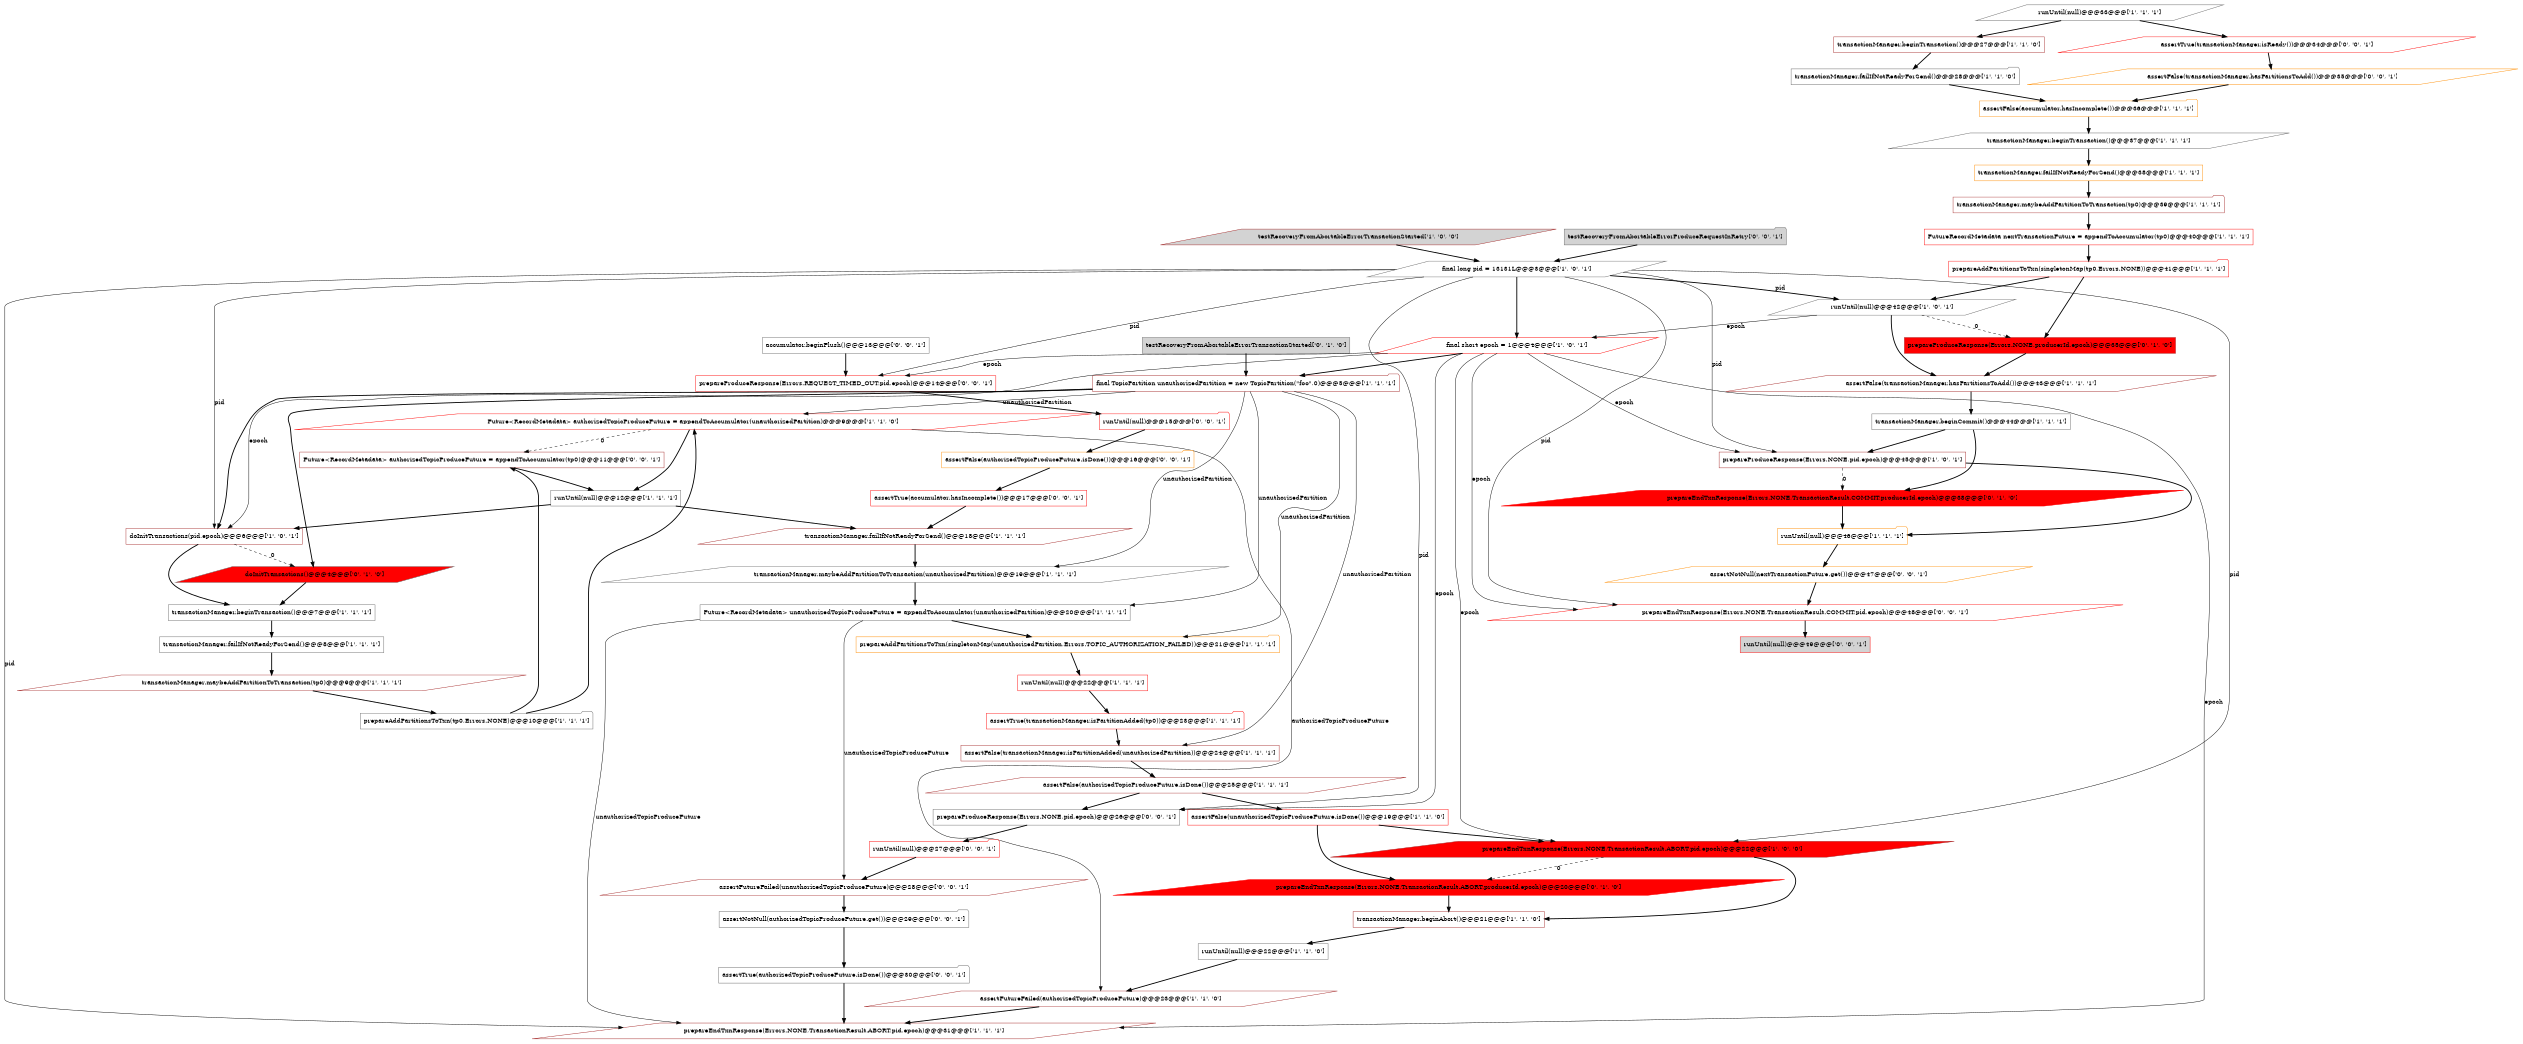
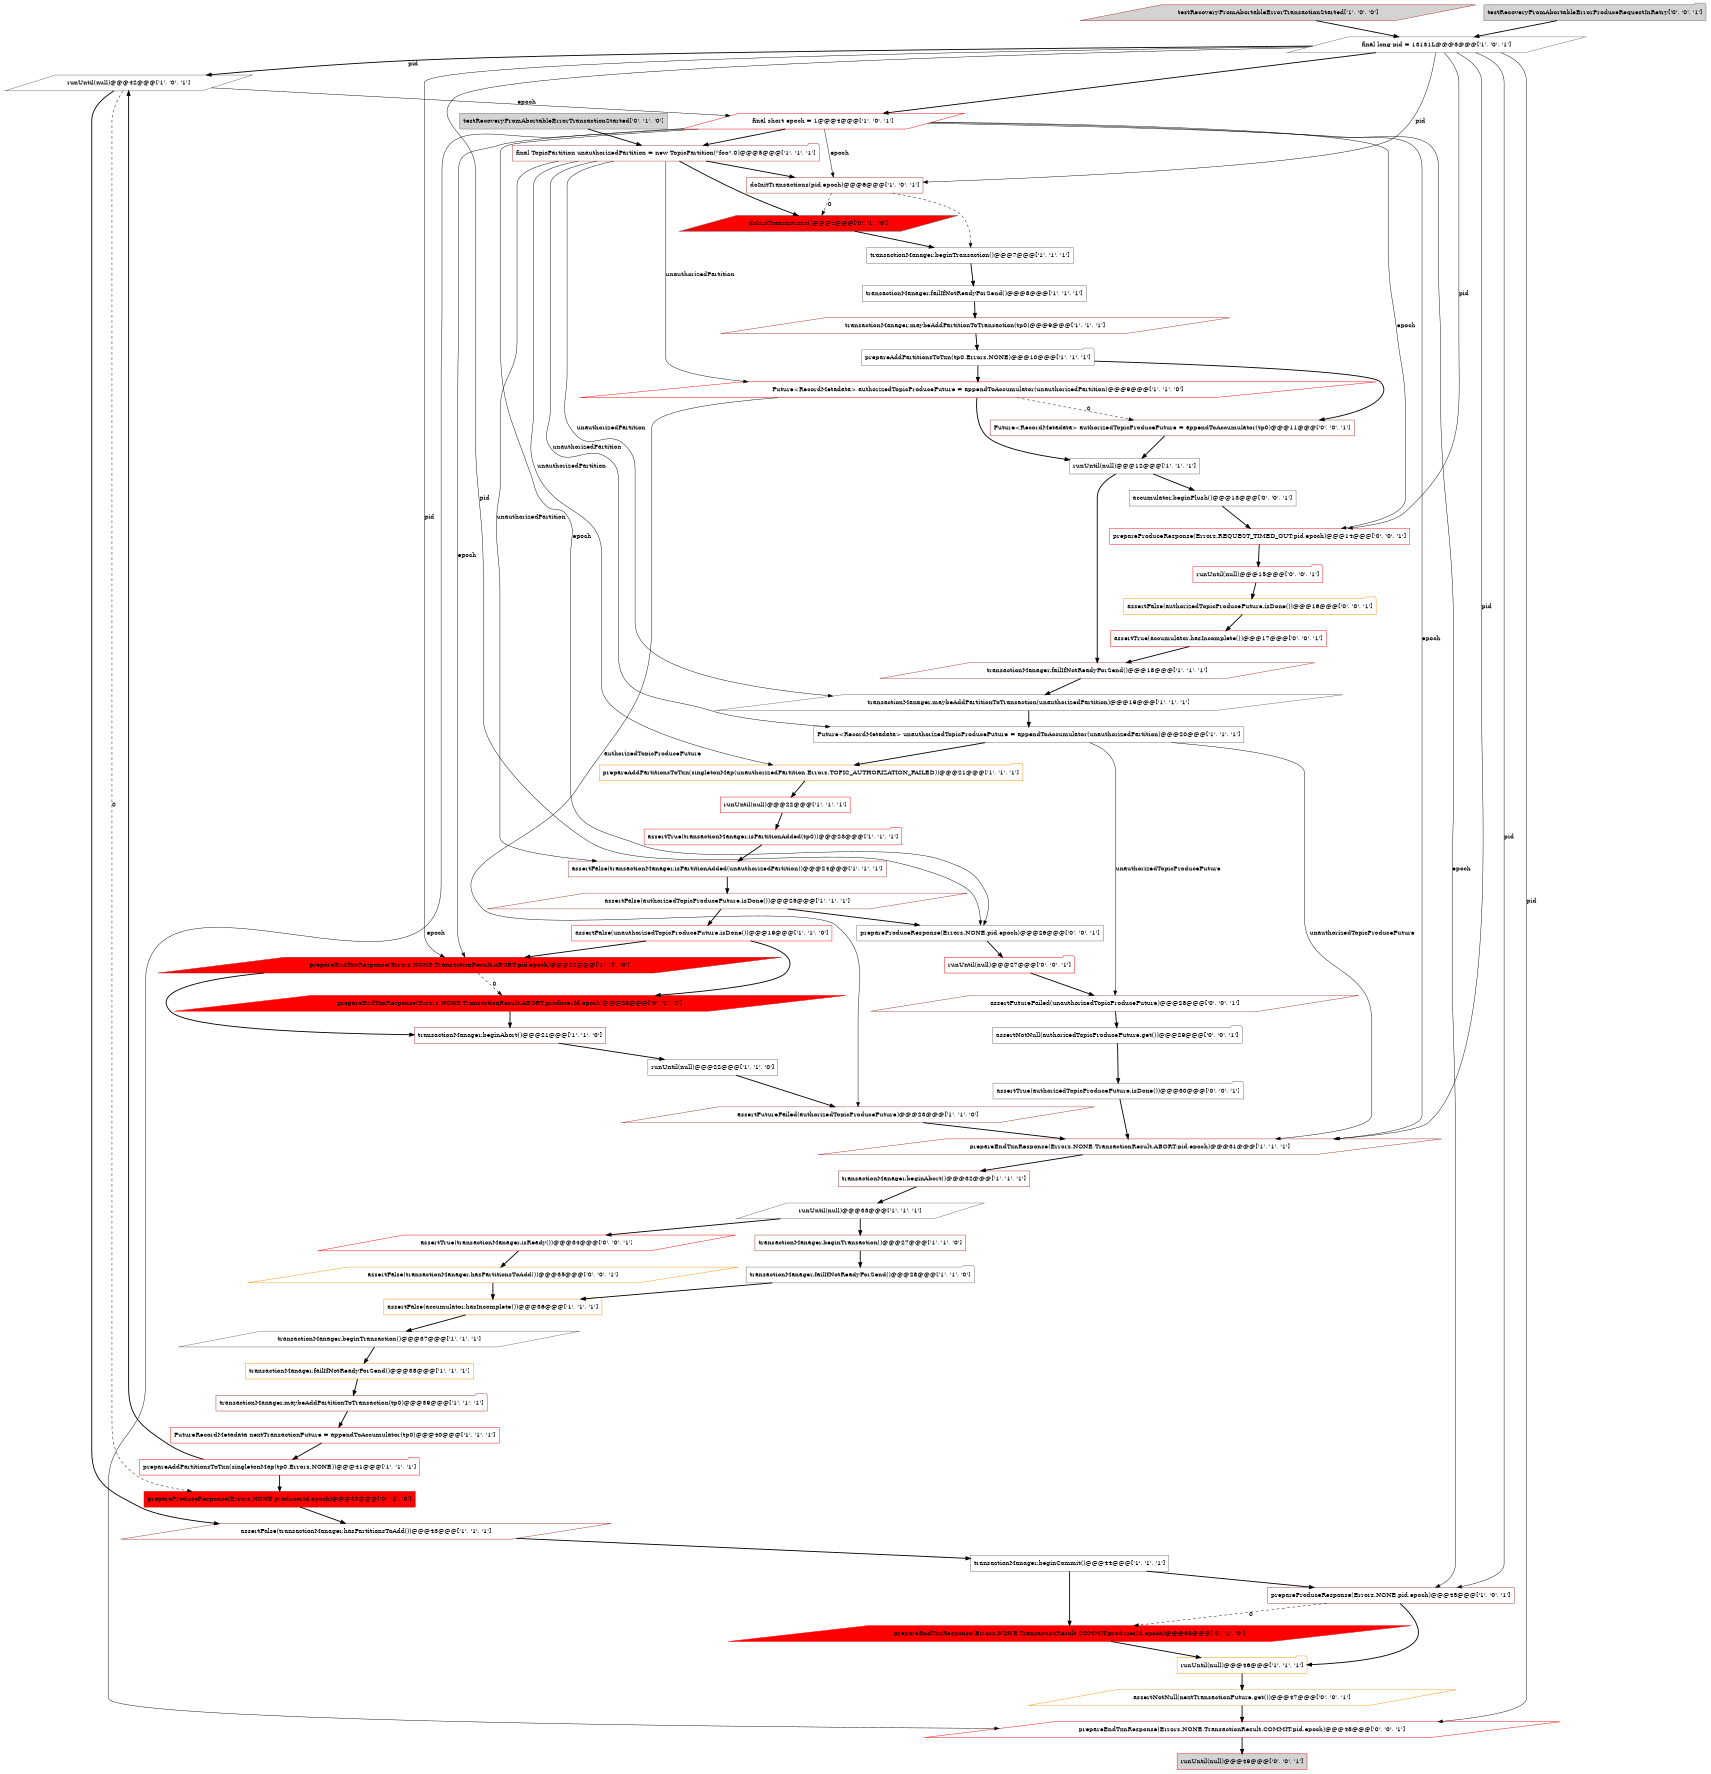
(425, 516) -> (1171, 481)
(174, 584) -> (943, 205)
none -> (934, 1179)
